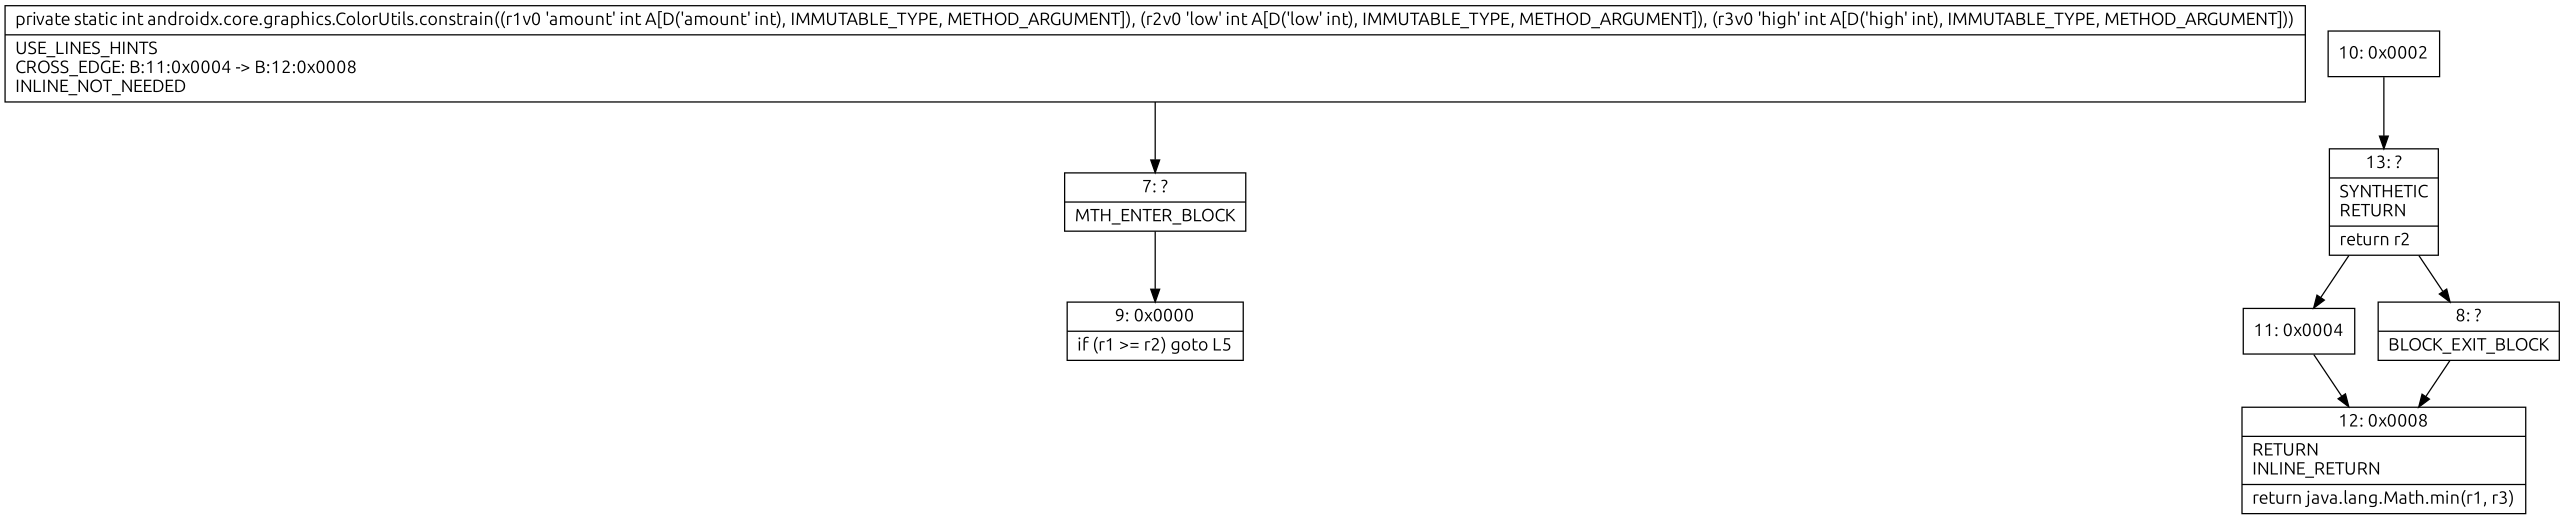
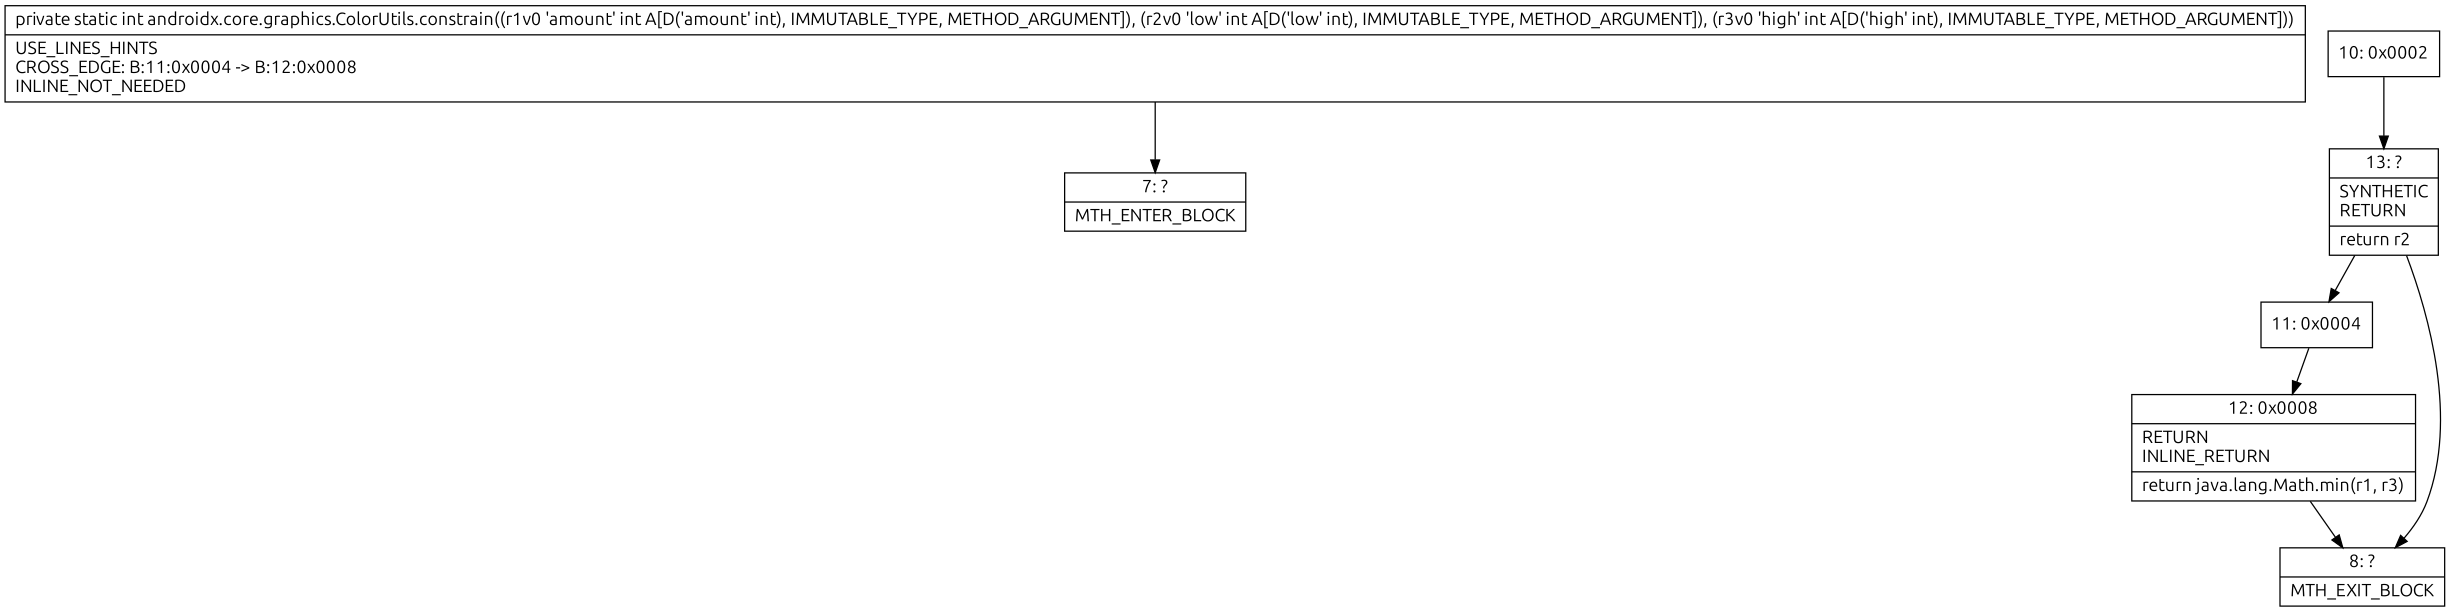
(1155, 331) -> none
(2469, 345) -> (2362, 591)
(2438, 379) -> (2323, 519)
